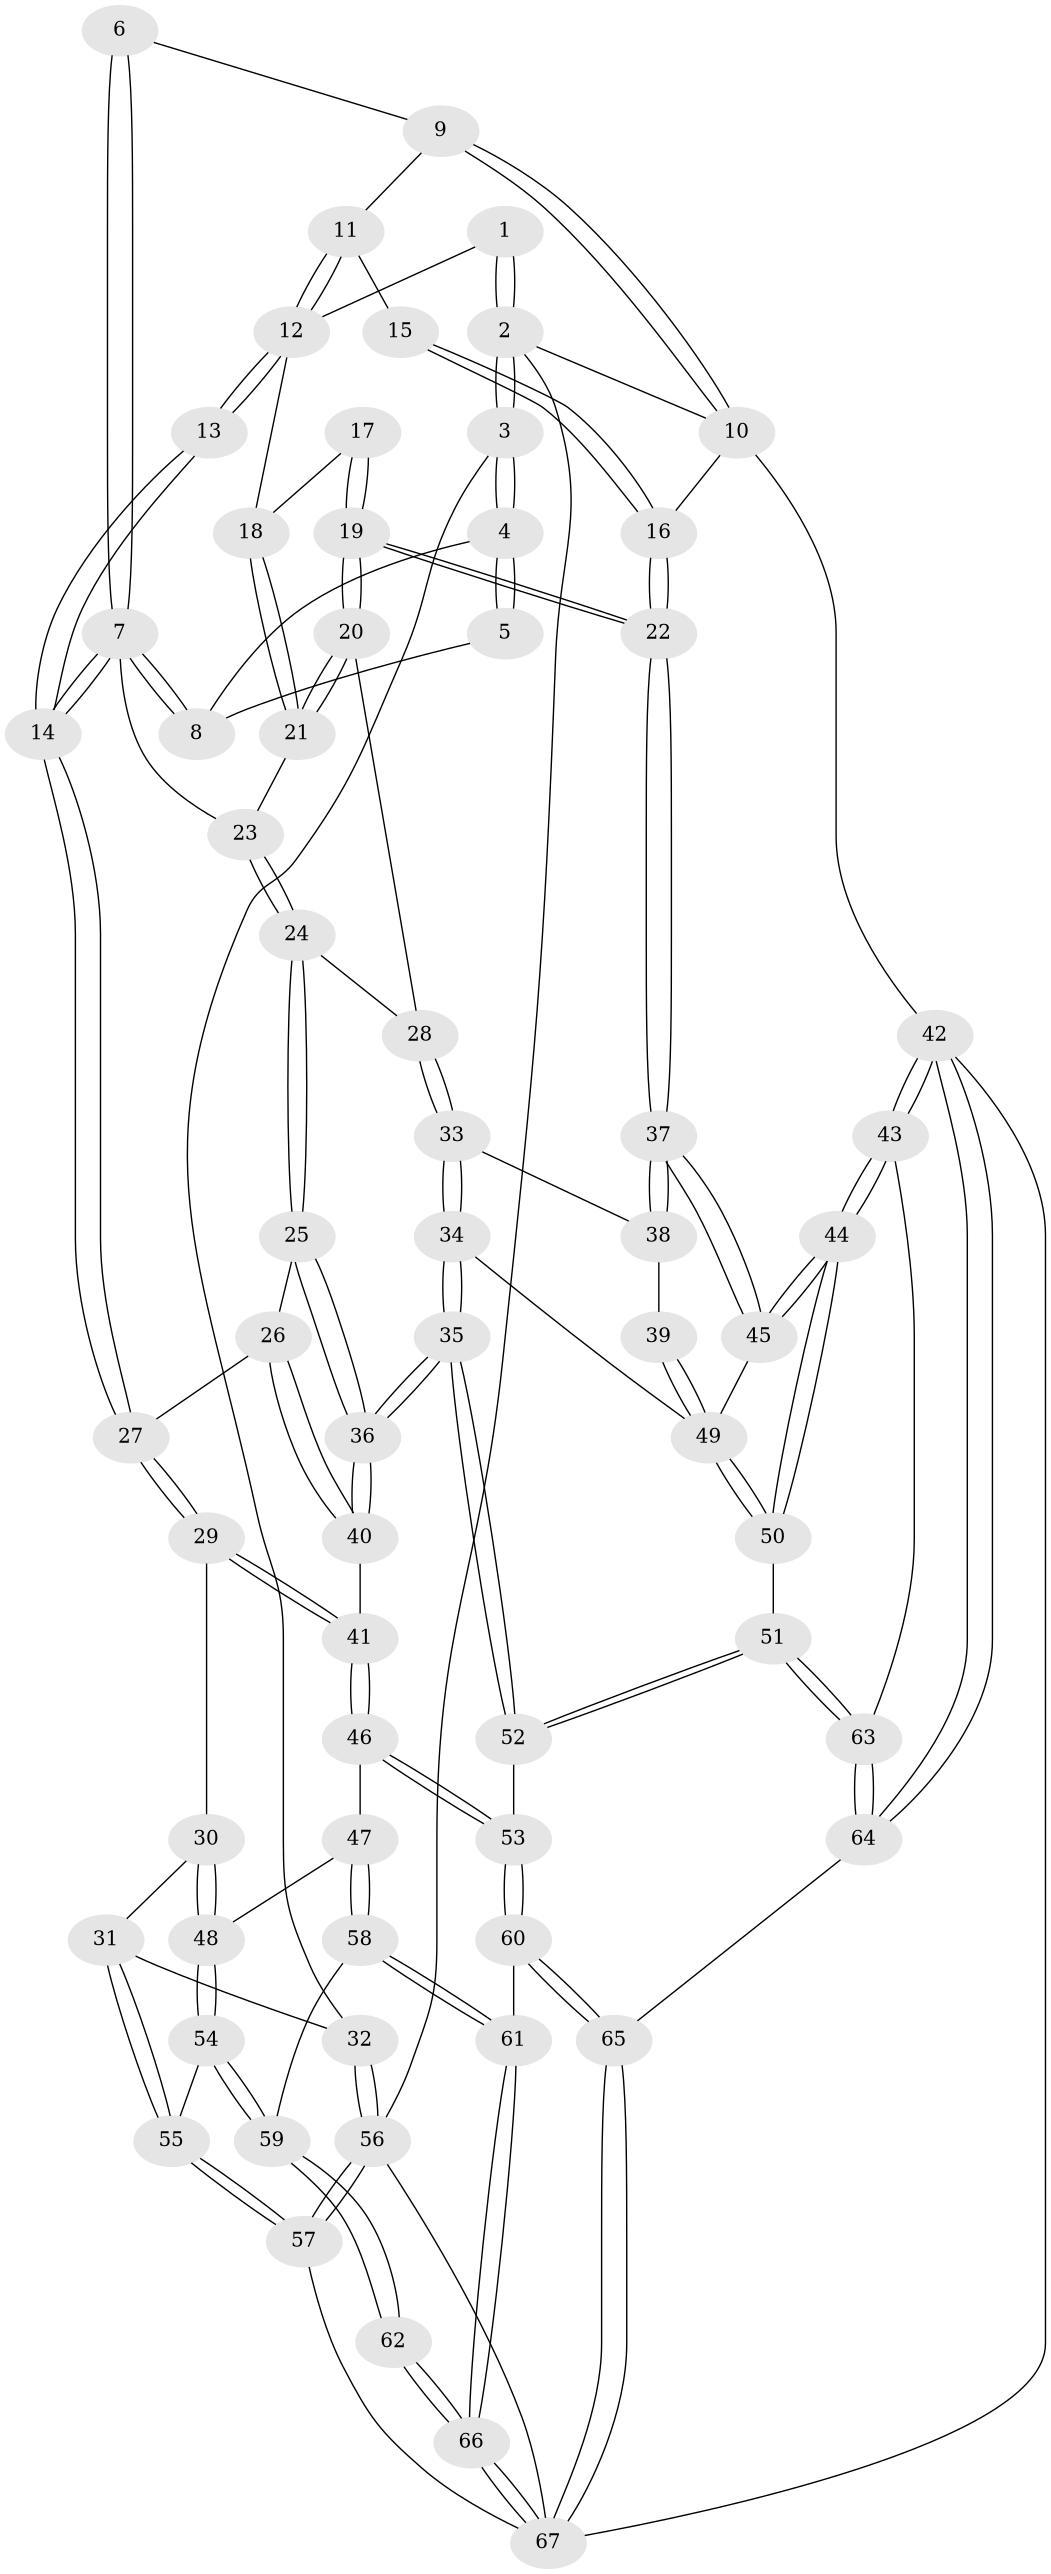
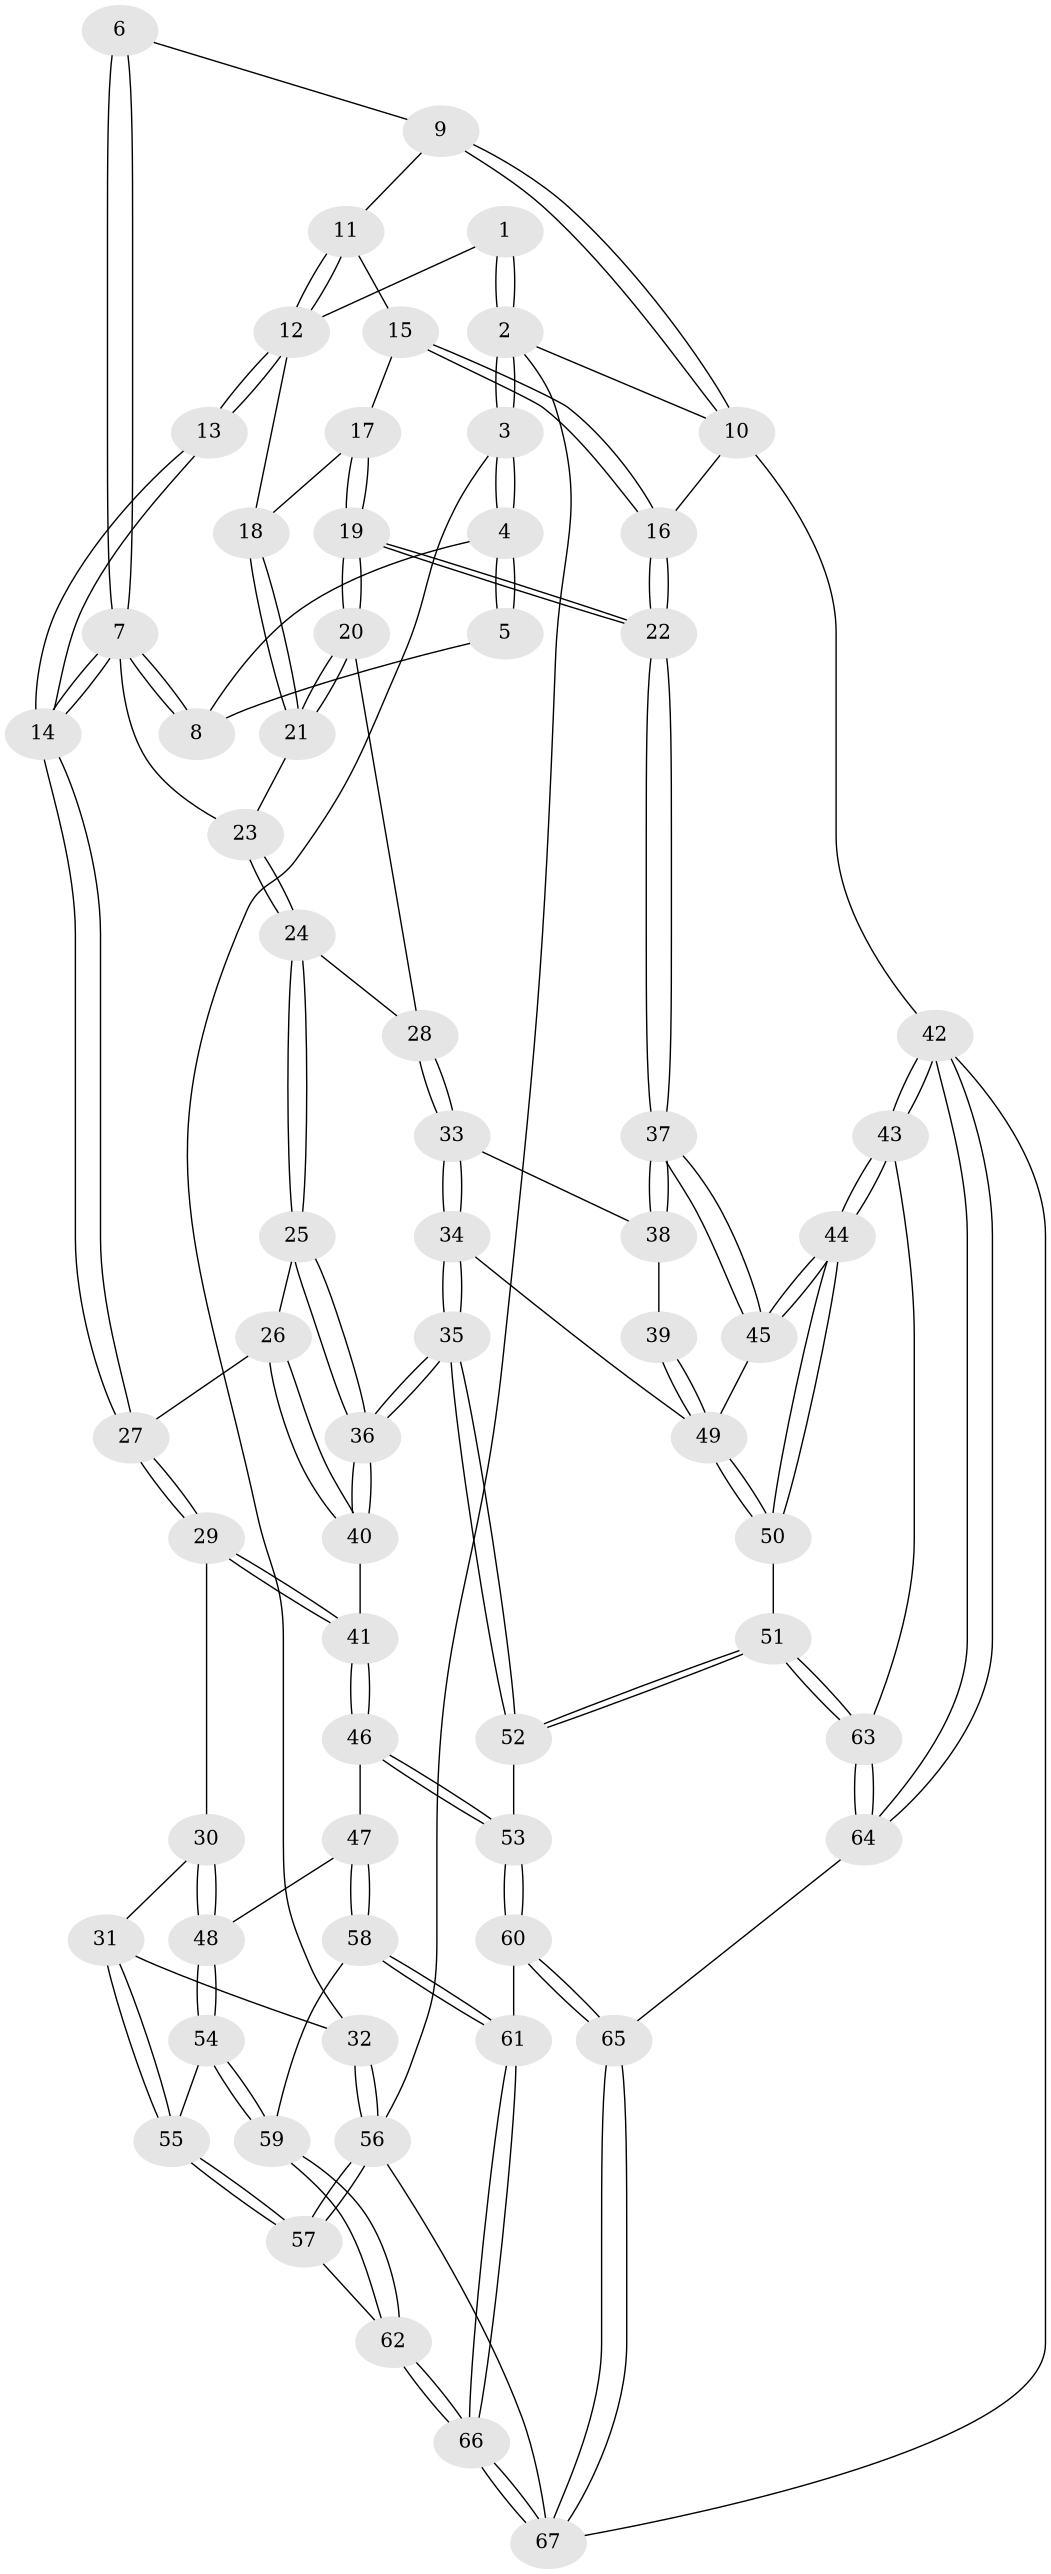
none -> (382, 382)
(379, 2425) -> (349, 2292)
